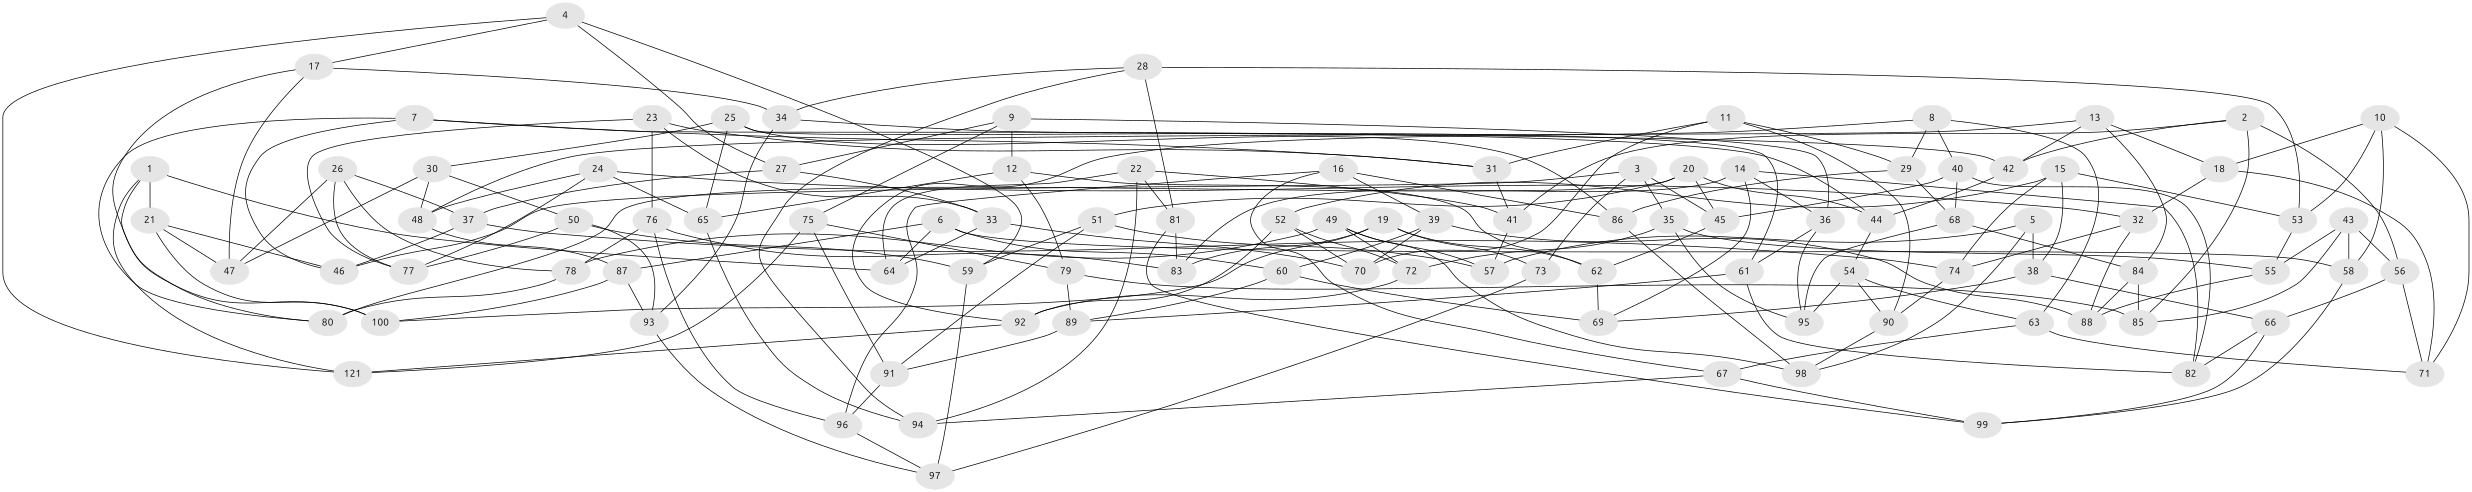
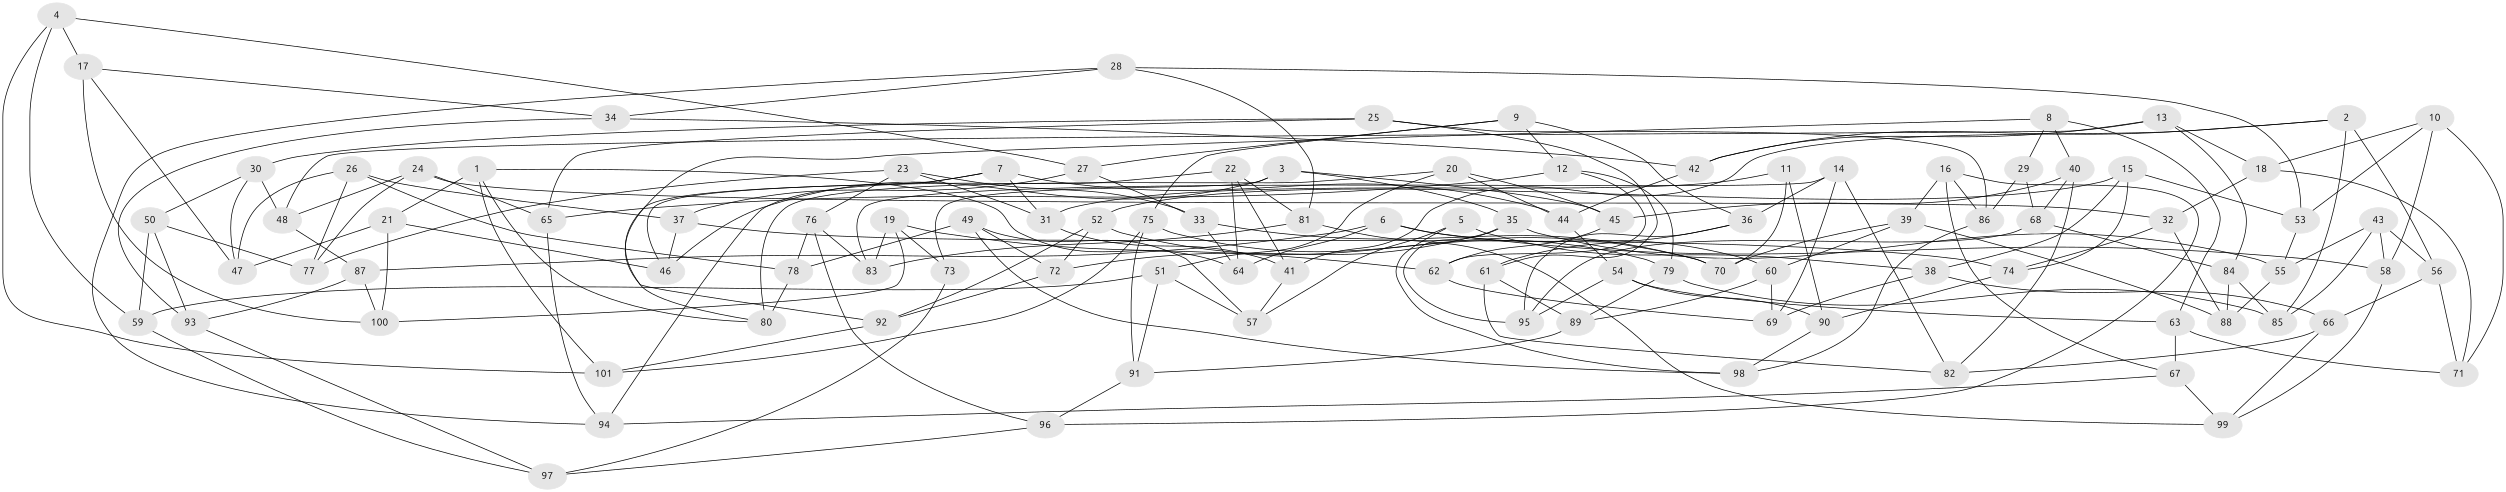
(1855, 149) -> none
(353, 374) -> (604, 374)
